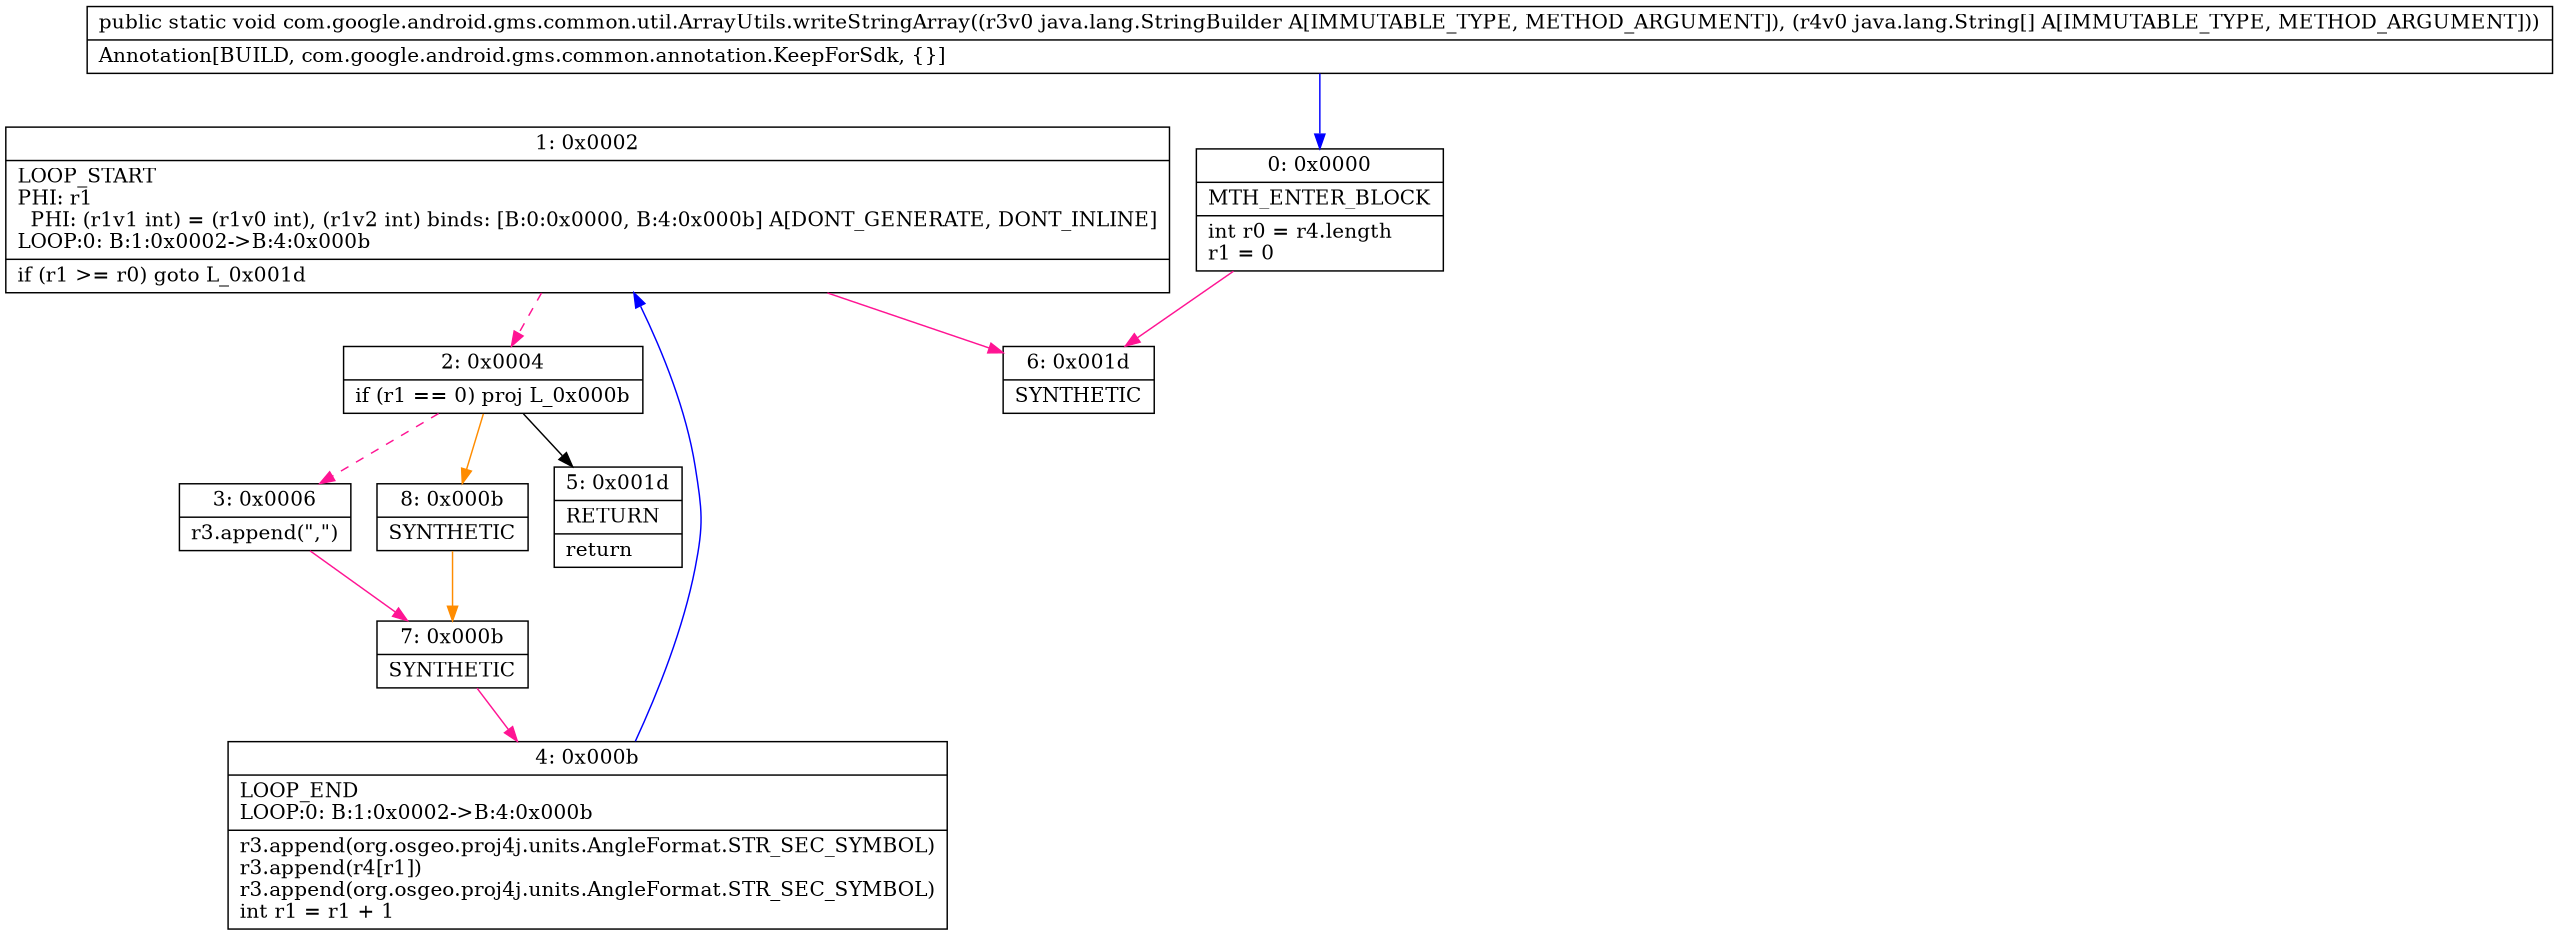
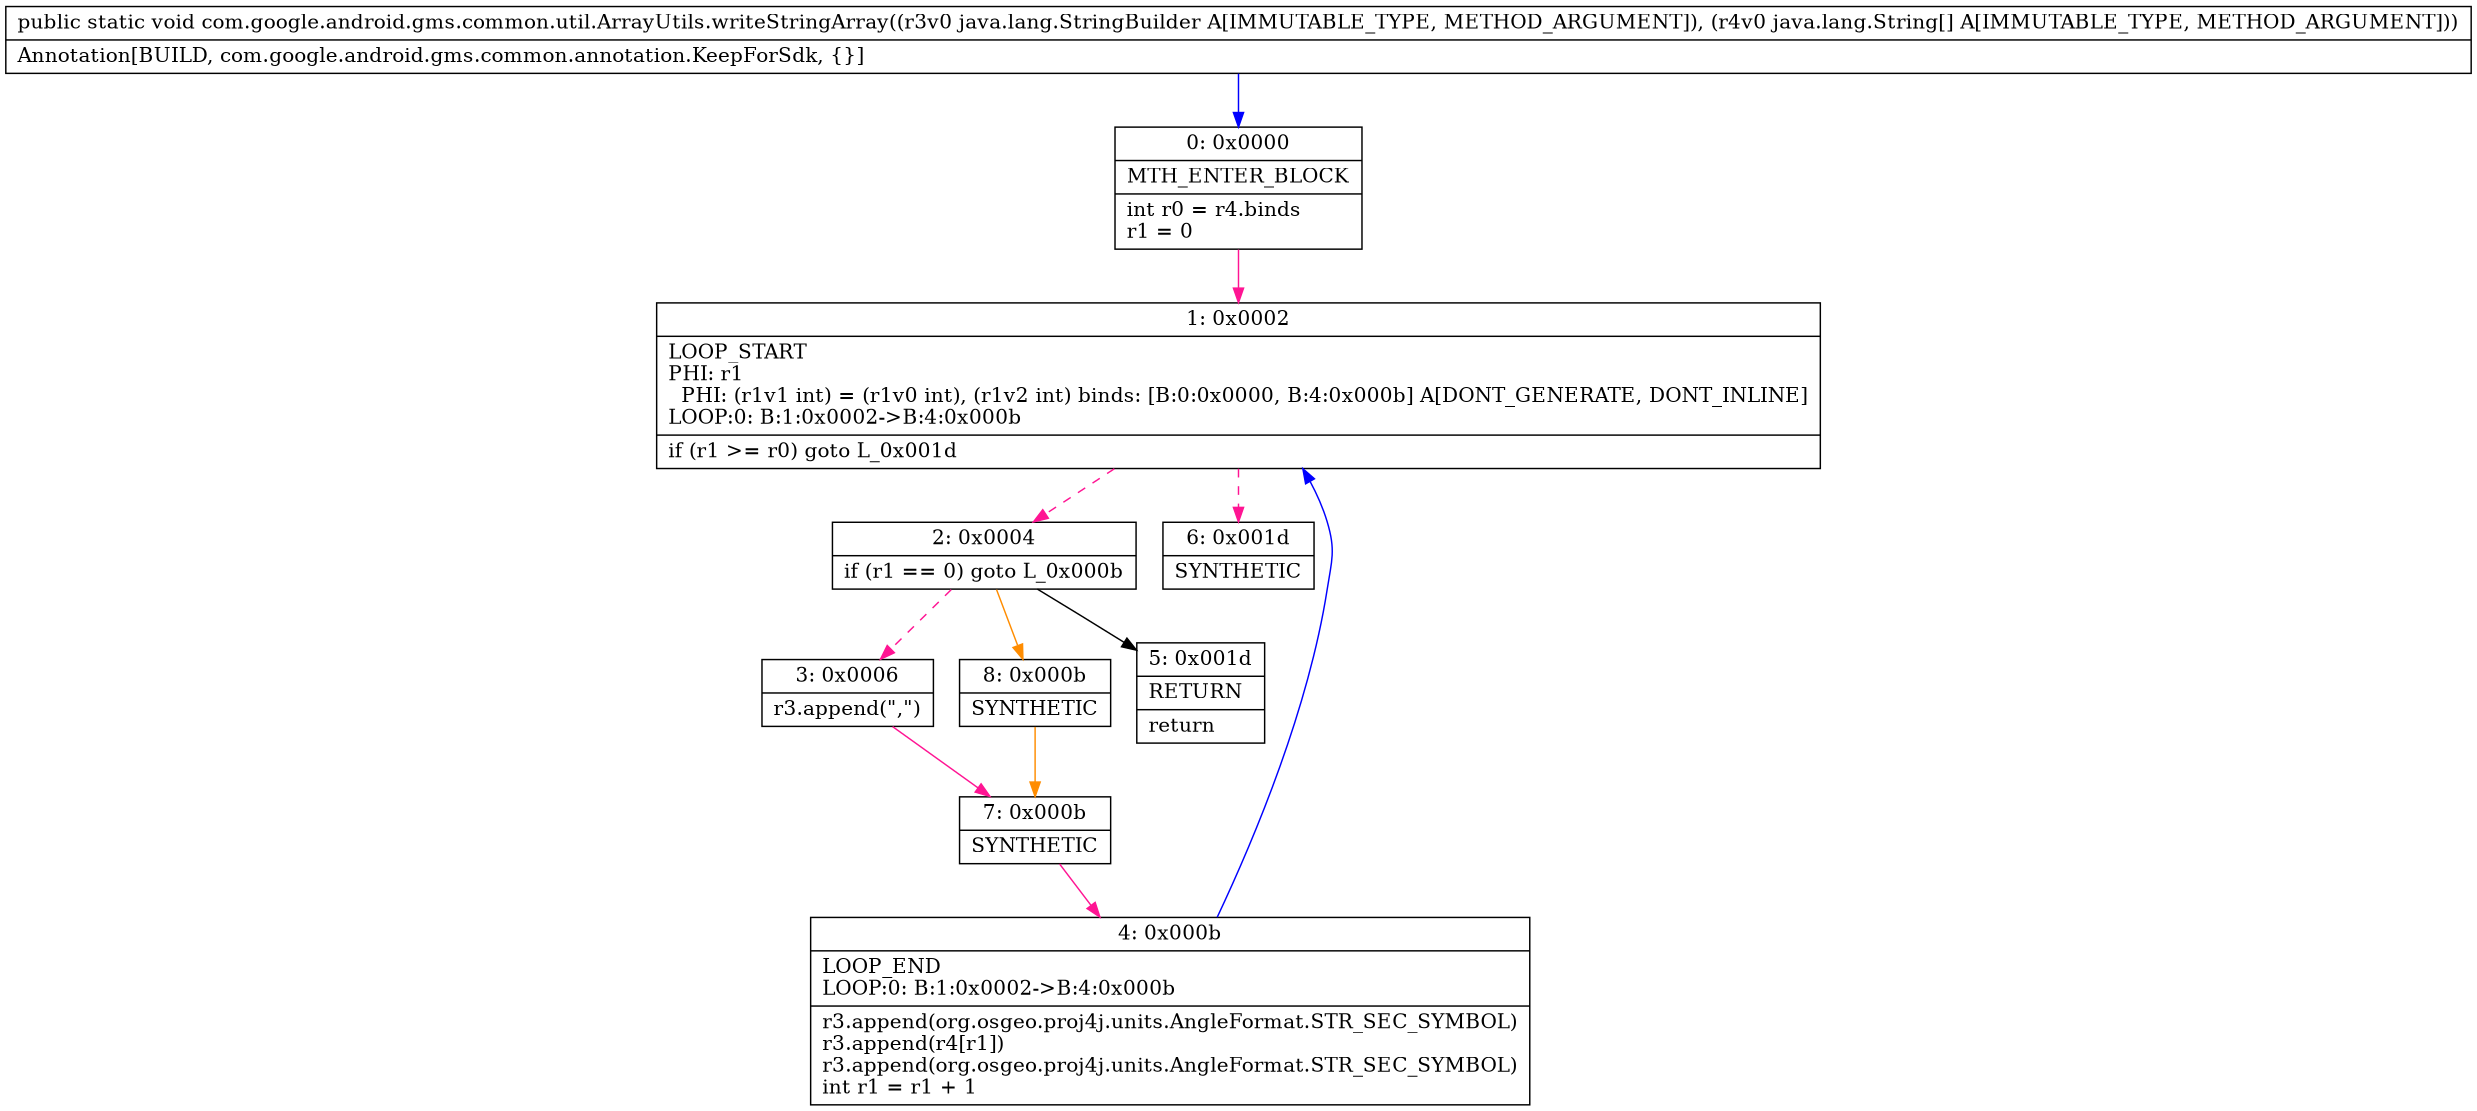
(1300, 232) -> (1215, 210)
(1185, 305) -> (1238, 269)
(908, 320) -> (1238, 488)
(493, 396) -> (984, 572)
